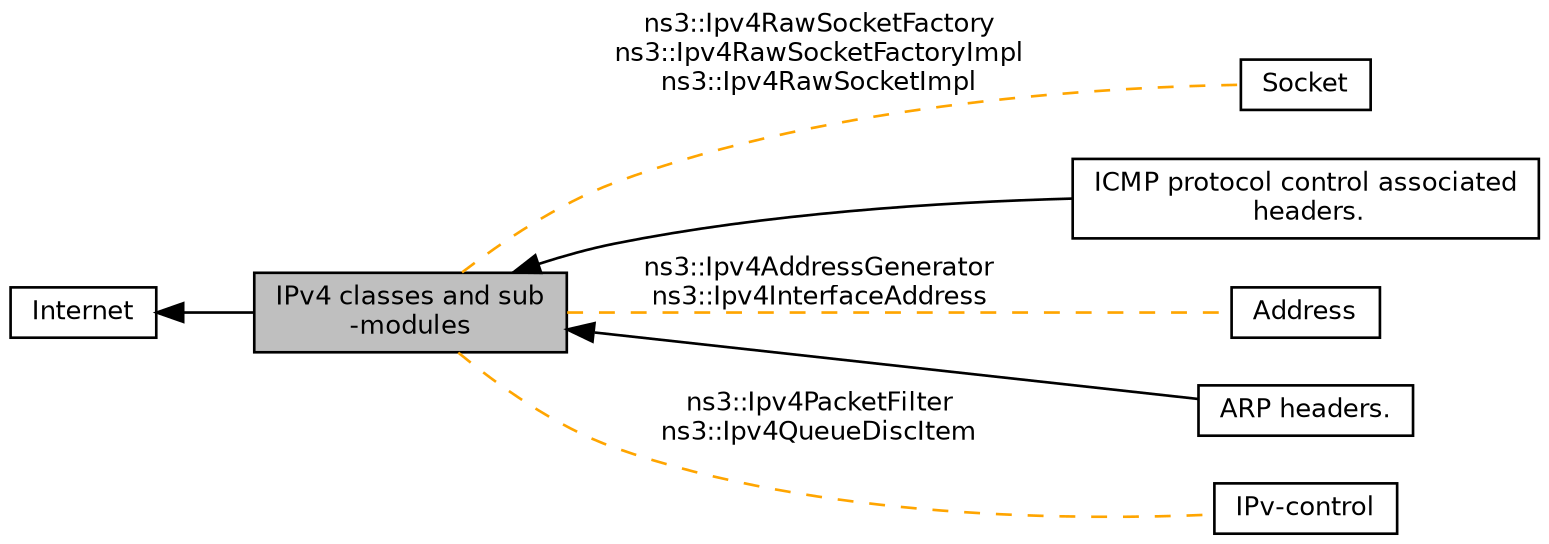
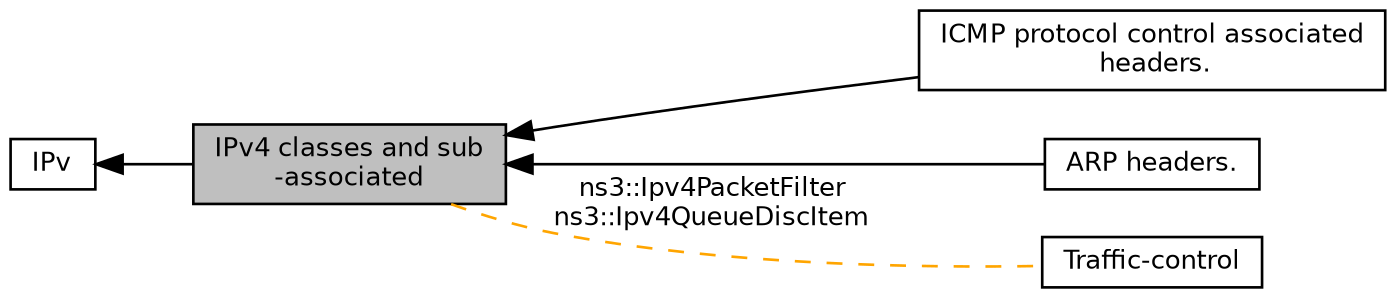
(1306, 85) -> none
(83, 313) -> (53, 164)
(411, 313) -> (350, 164)
(1306, 313) -> none
(1306, 509) -> (1152, 262)
